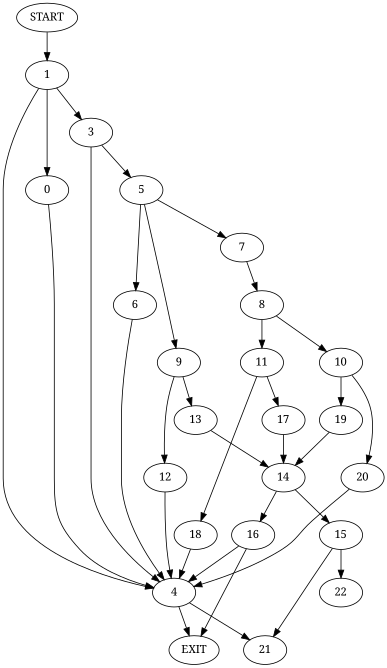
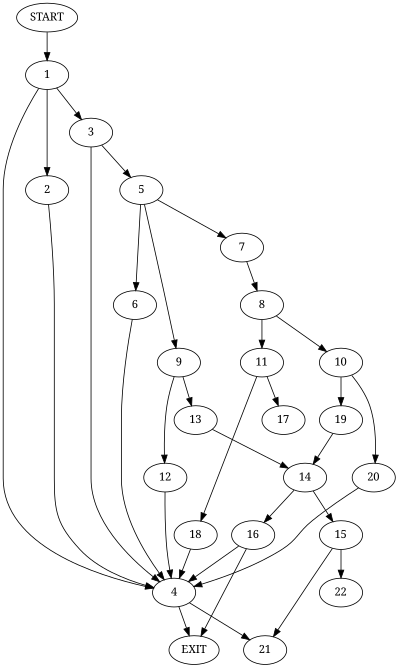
(47, 190) -> (47, 190)
(284, 445) -> none
